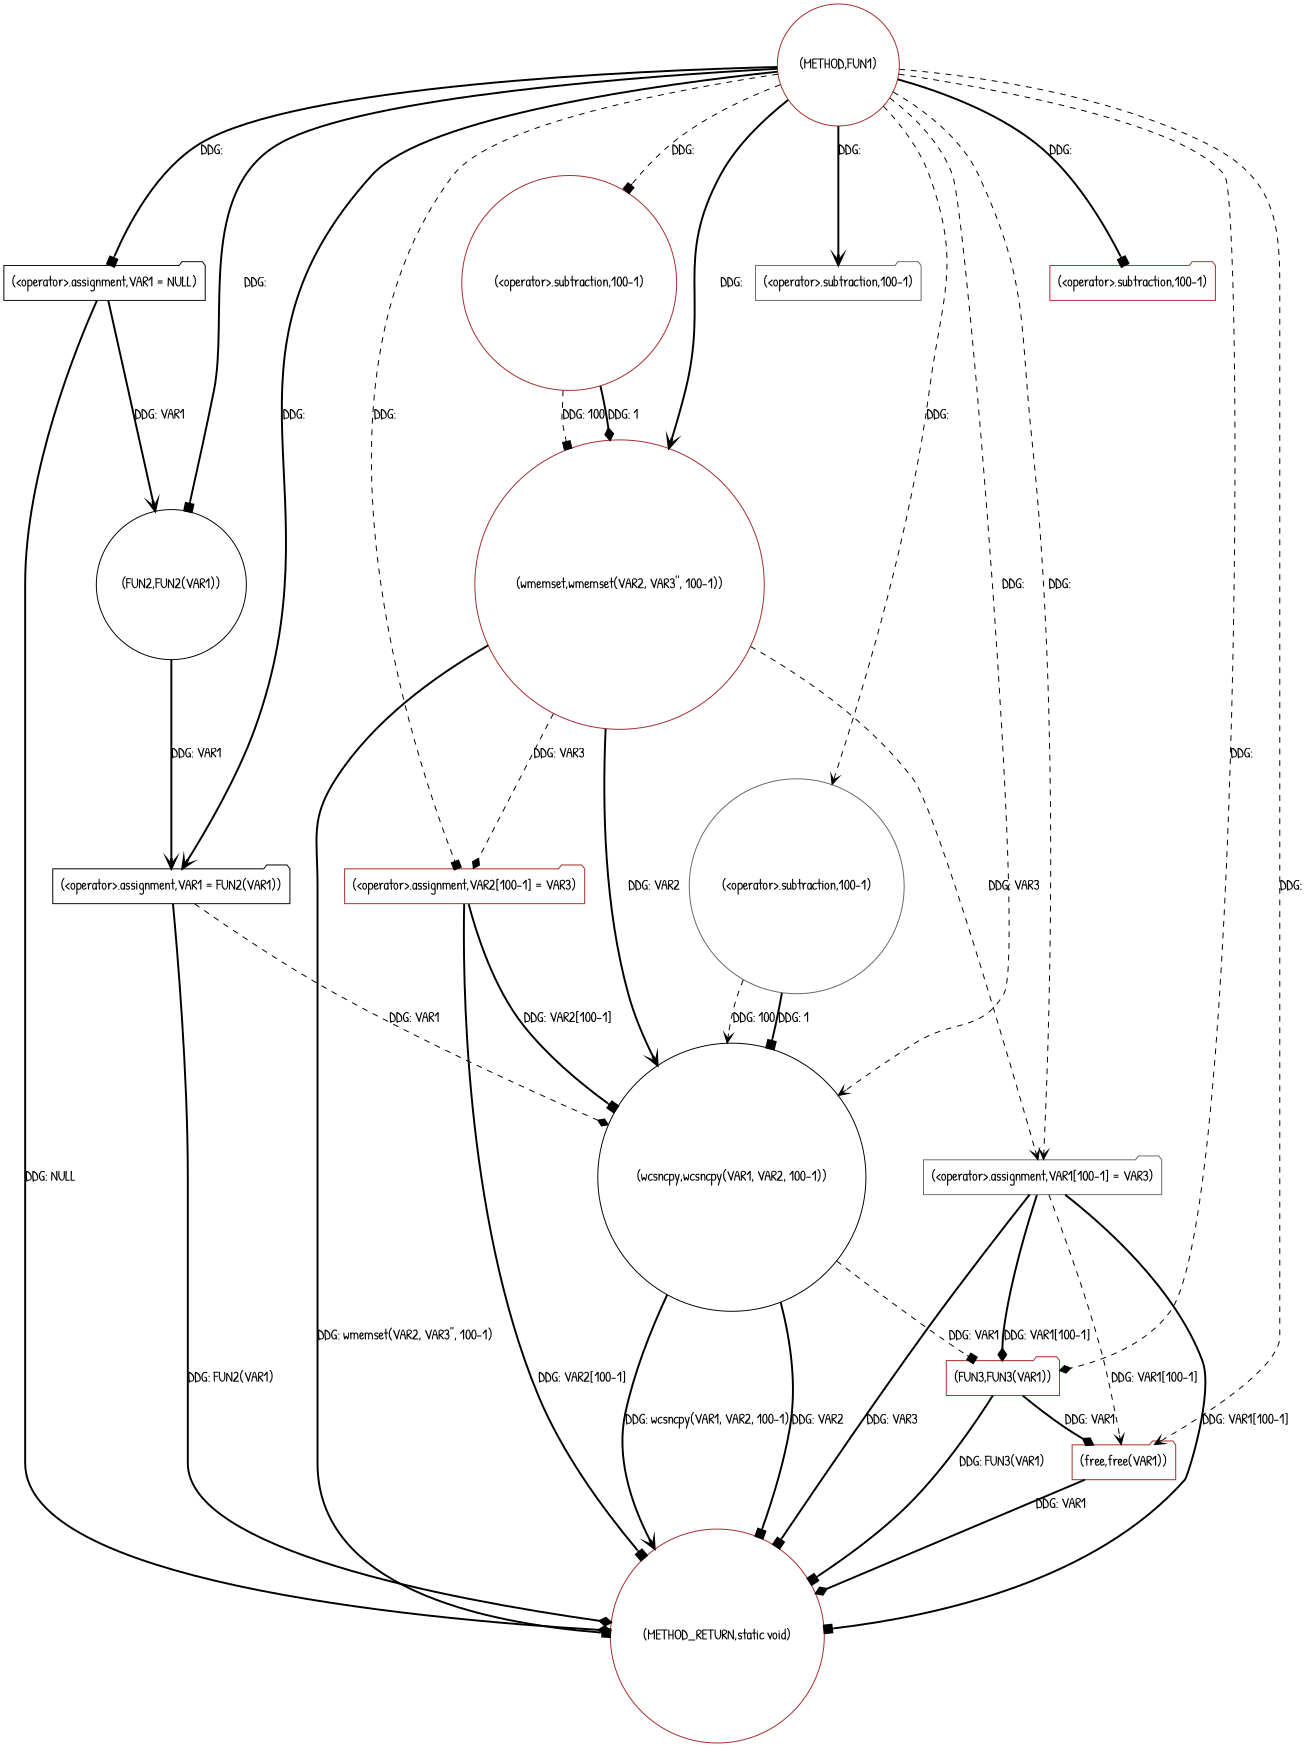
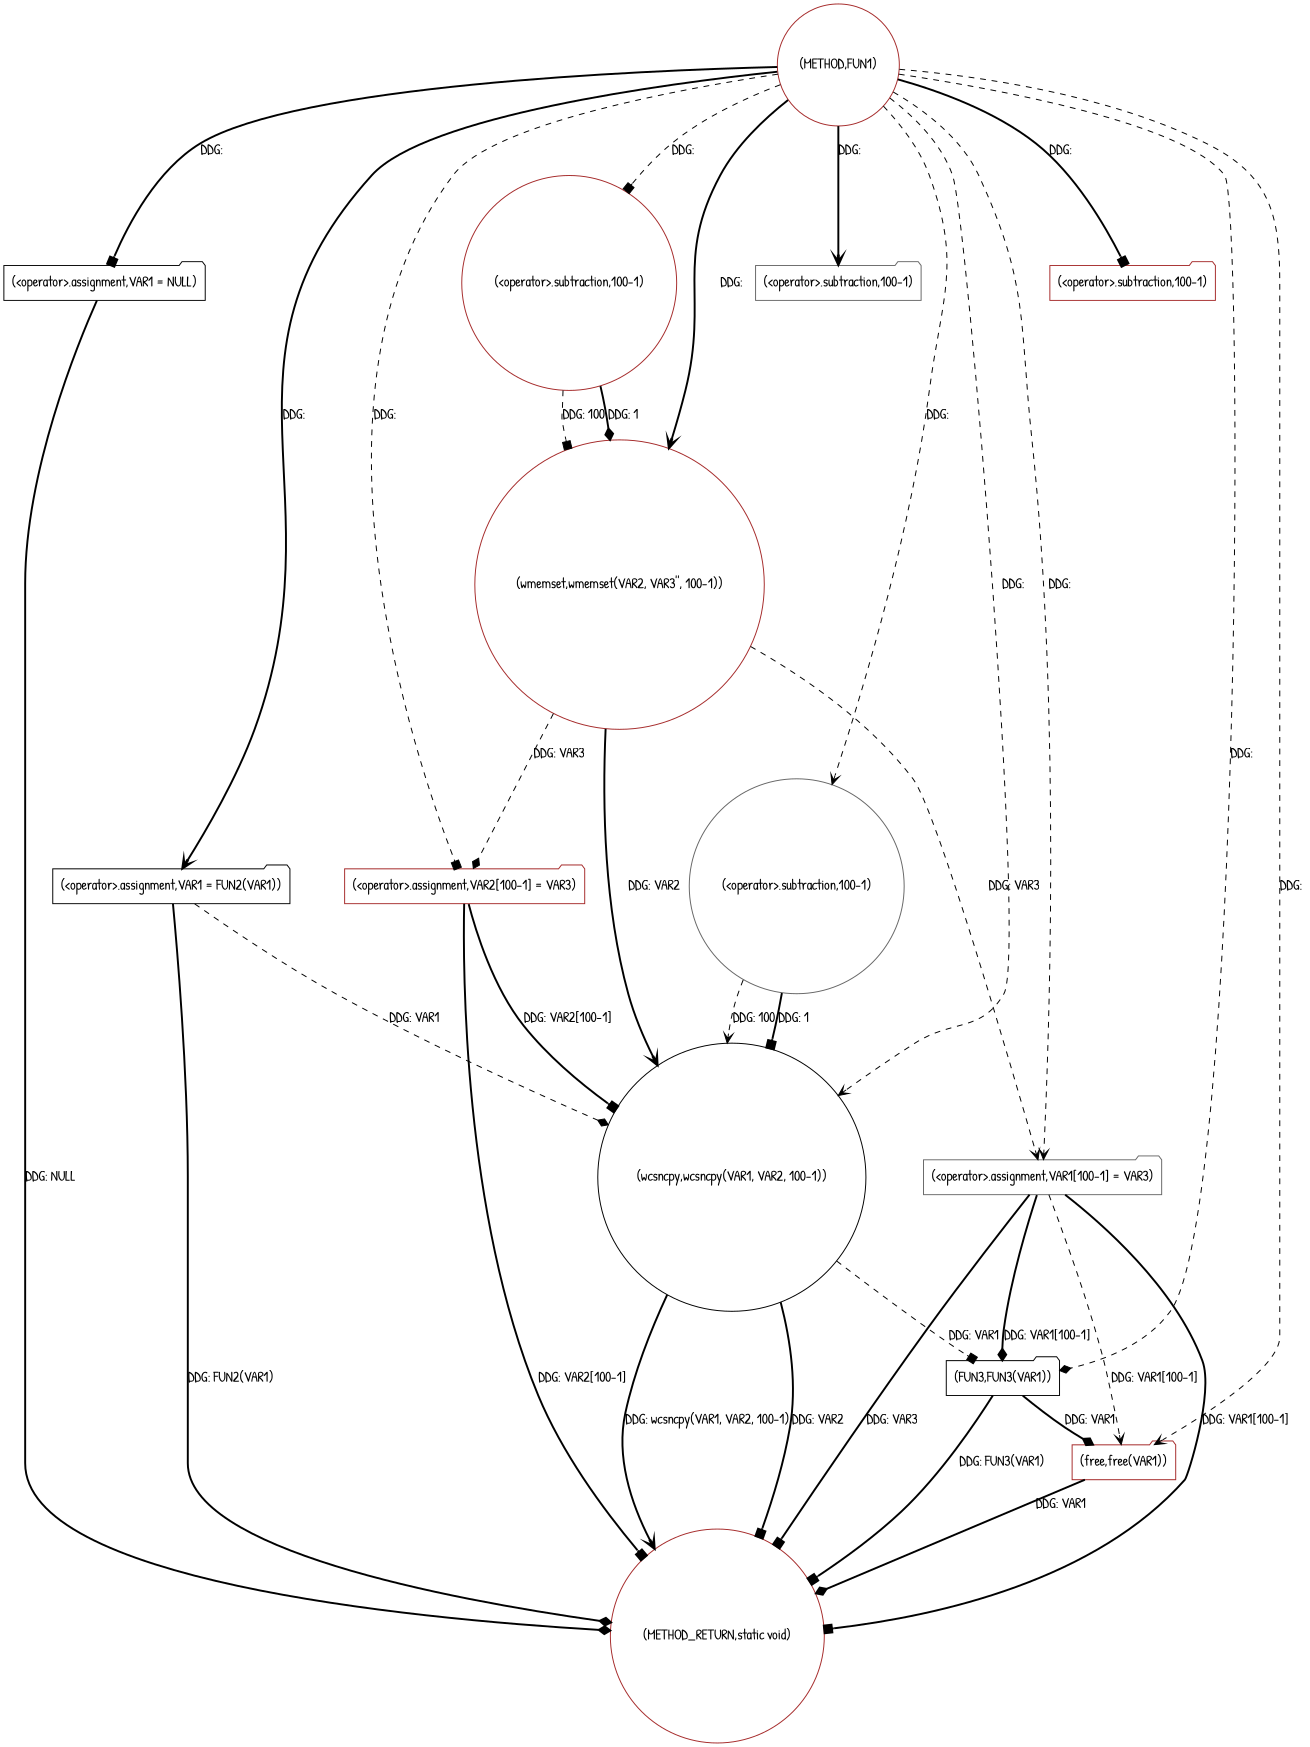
(171, 585) -> none
(318, 1197) -> none
(1003, 1378) -> (1003, 1378)
